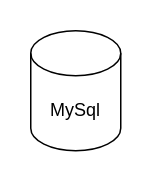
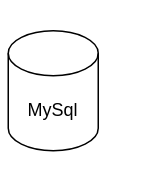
(76, 91) -> (53, 91)
